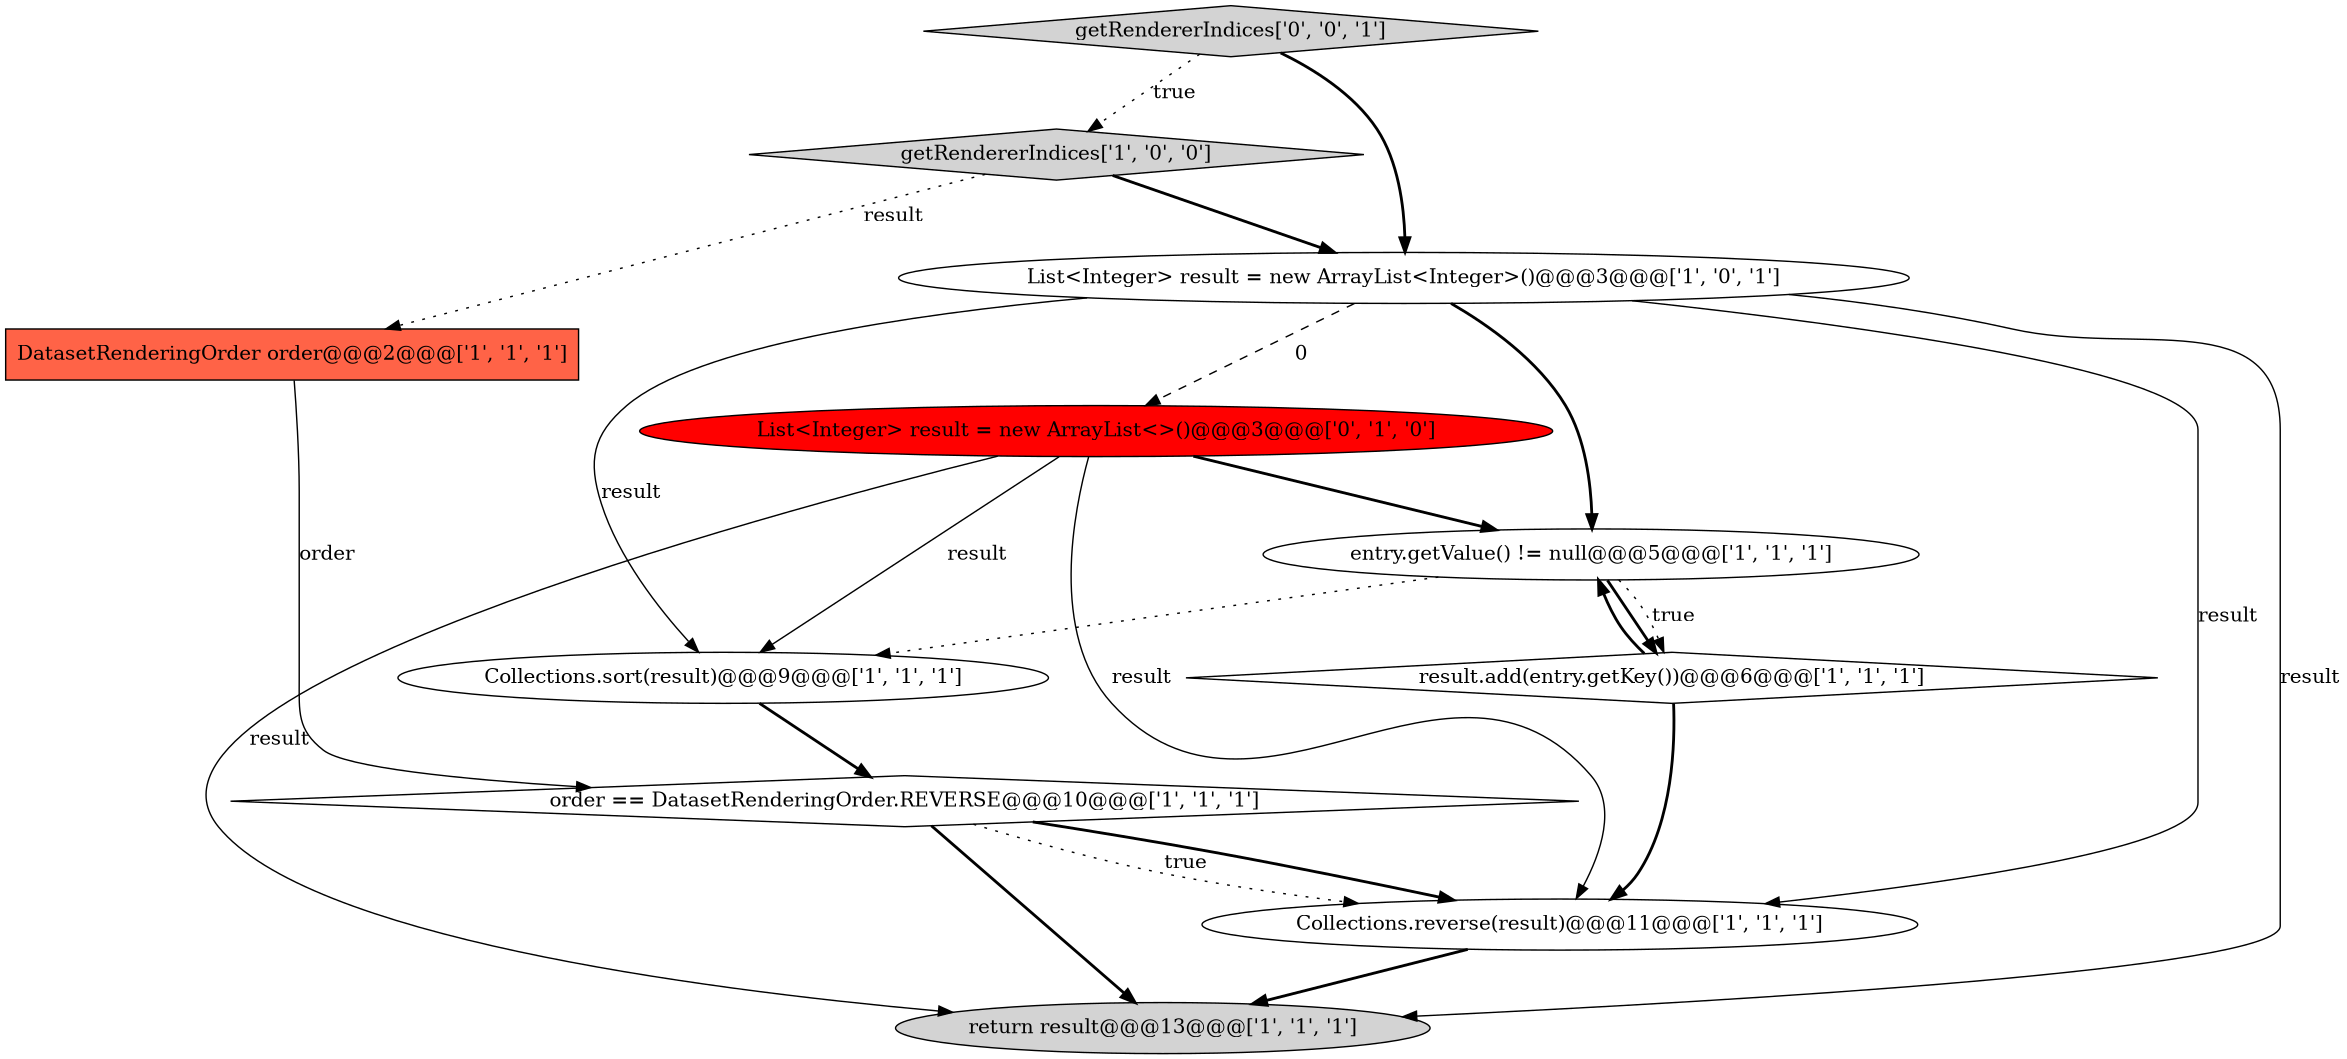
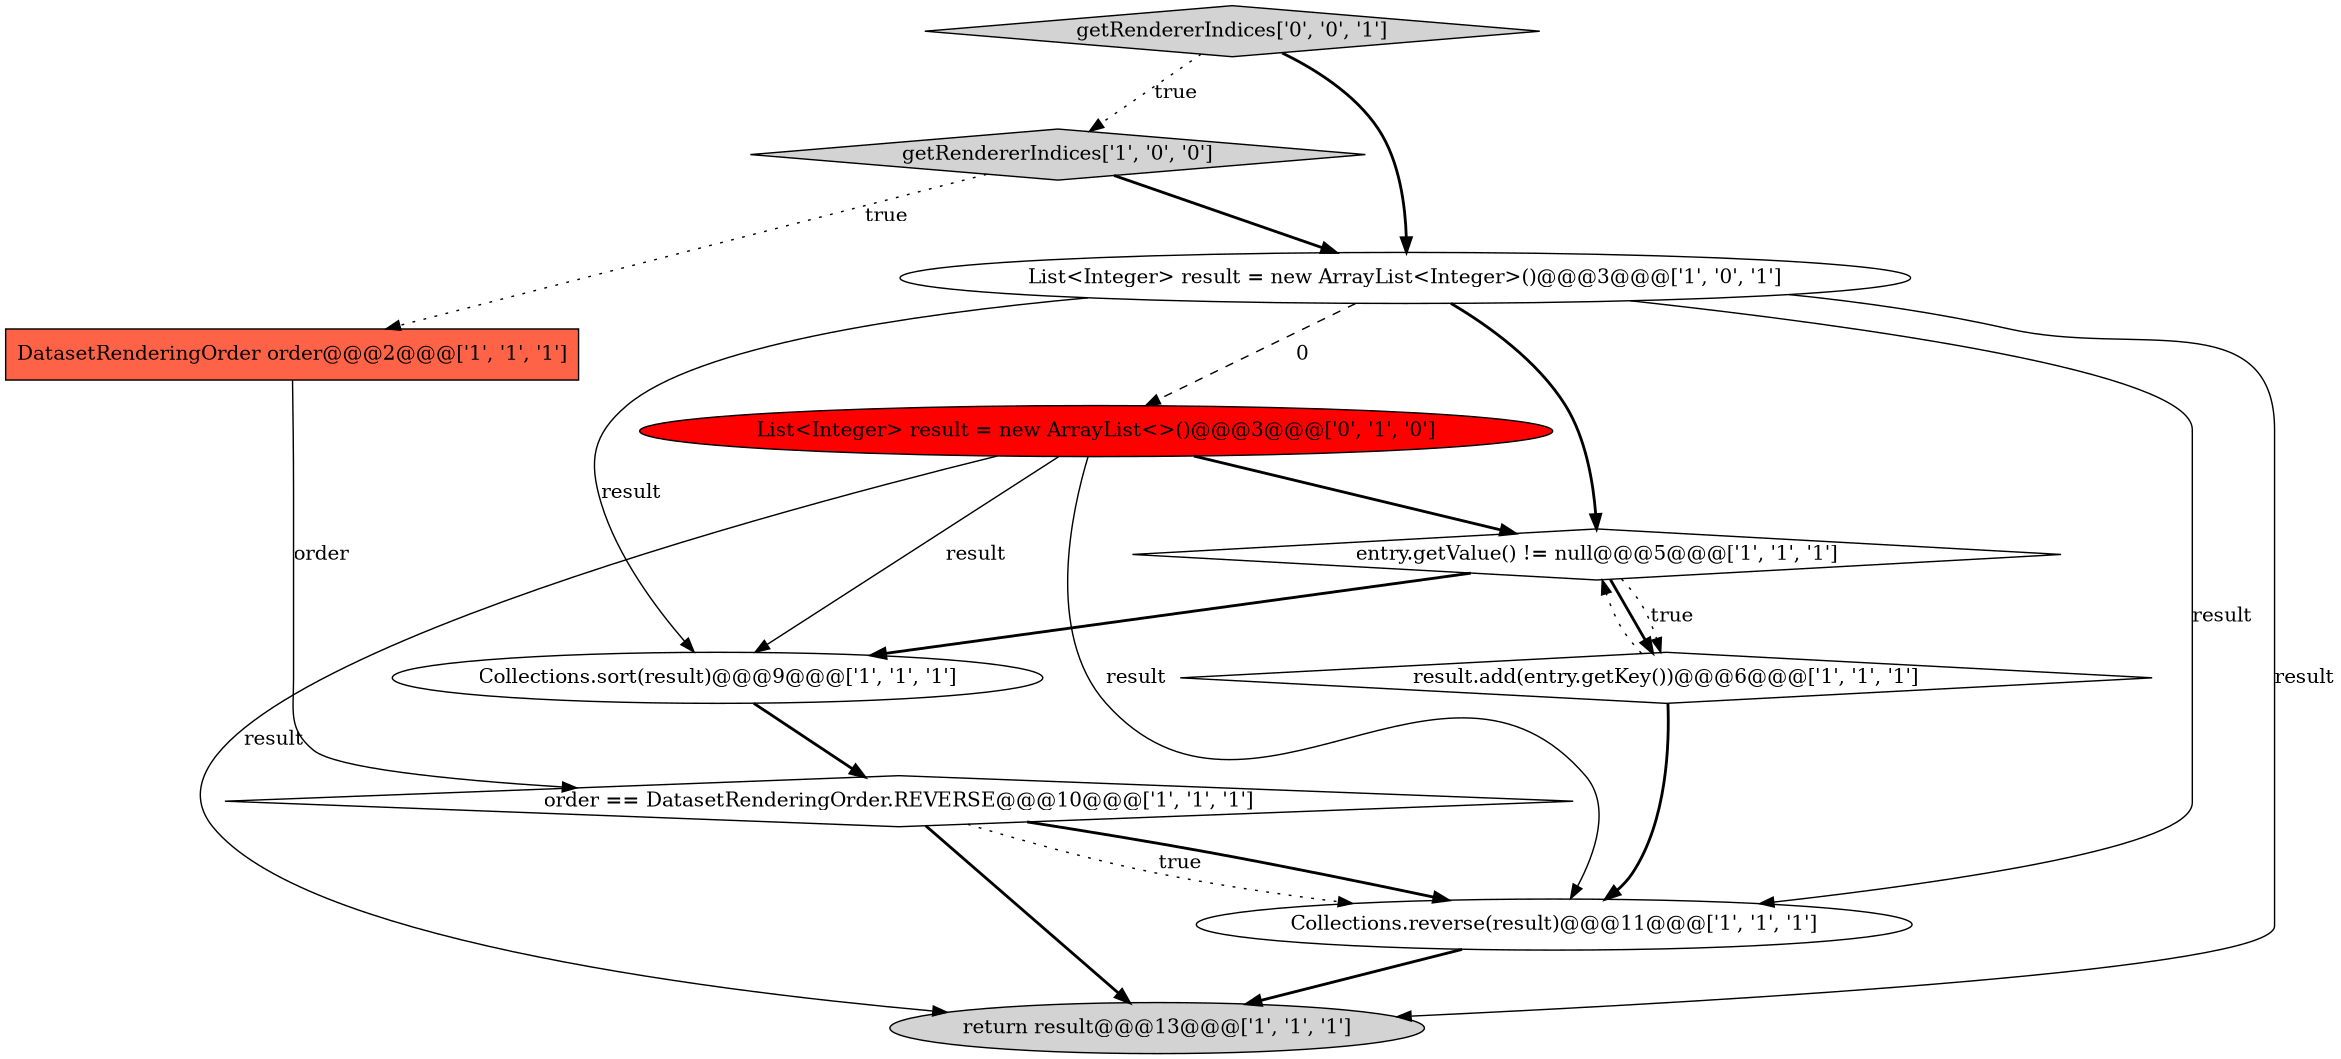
(894, 216) -> (887, 216)
(1591, 554) -> (1597, 554)
(1164, 615) -> (1178, 613)
(1620, 626) -> (1620, 626)
